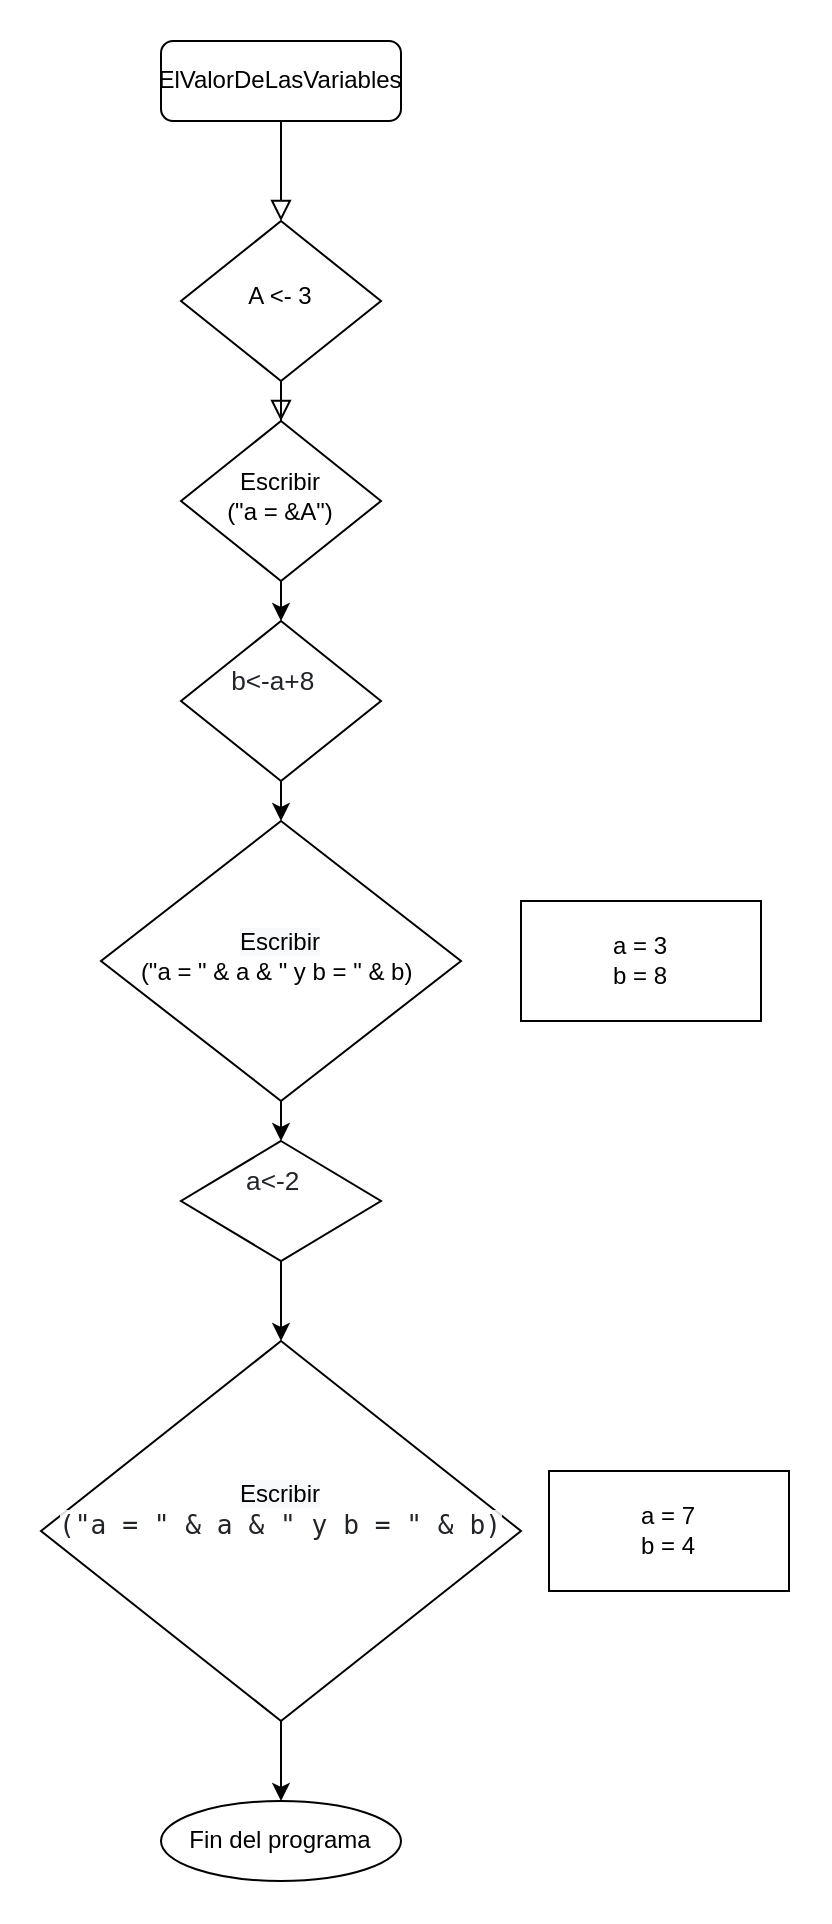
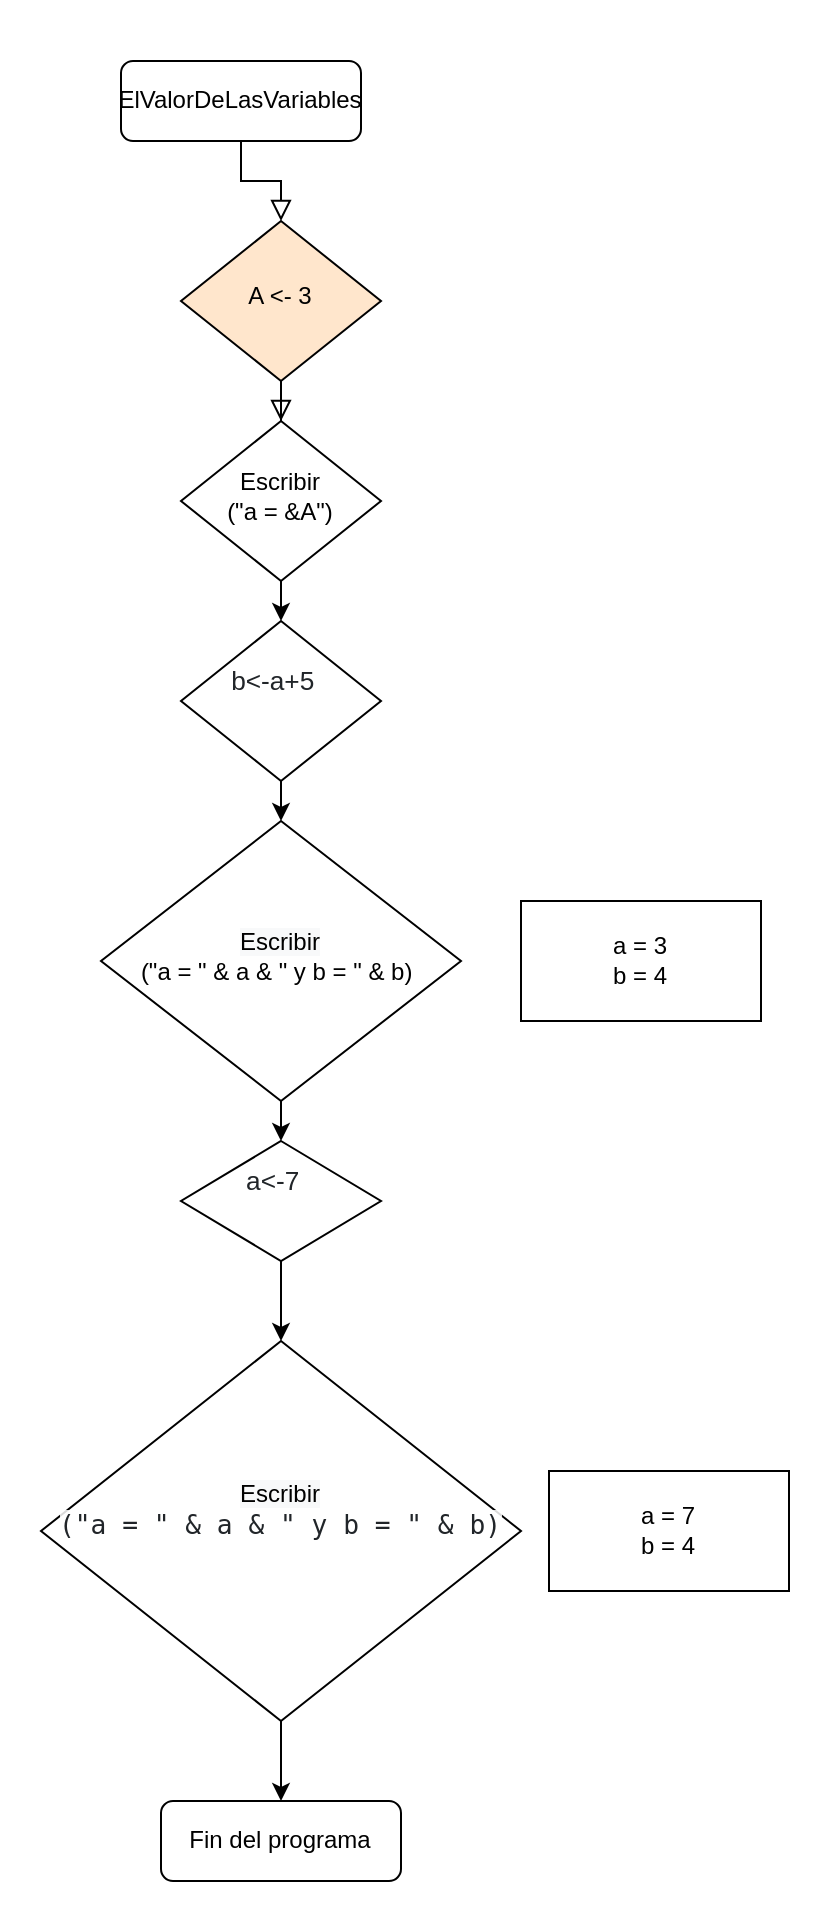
(281, 81) -> (241, 101)
(281, 301) -> (281, 301)
(281, 697) -> (281, 697)
(641, 961) -> (641, 961)
(281, 1197) -> (281, 1197)
(281, 1841) -> (281, 1841)
